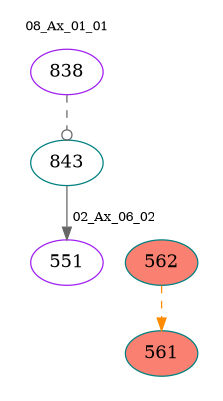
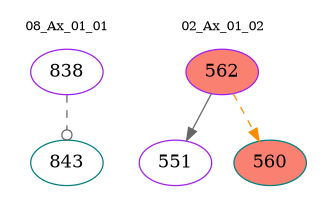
(67, 213) -> (202, 111)
(114, 218) -> (223, 27)
(162, 263) -> (222, 72)
(162, 354) -> (270, 163)
